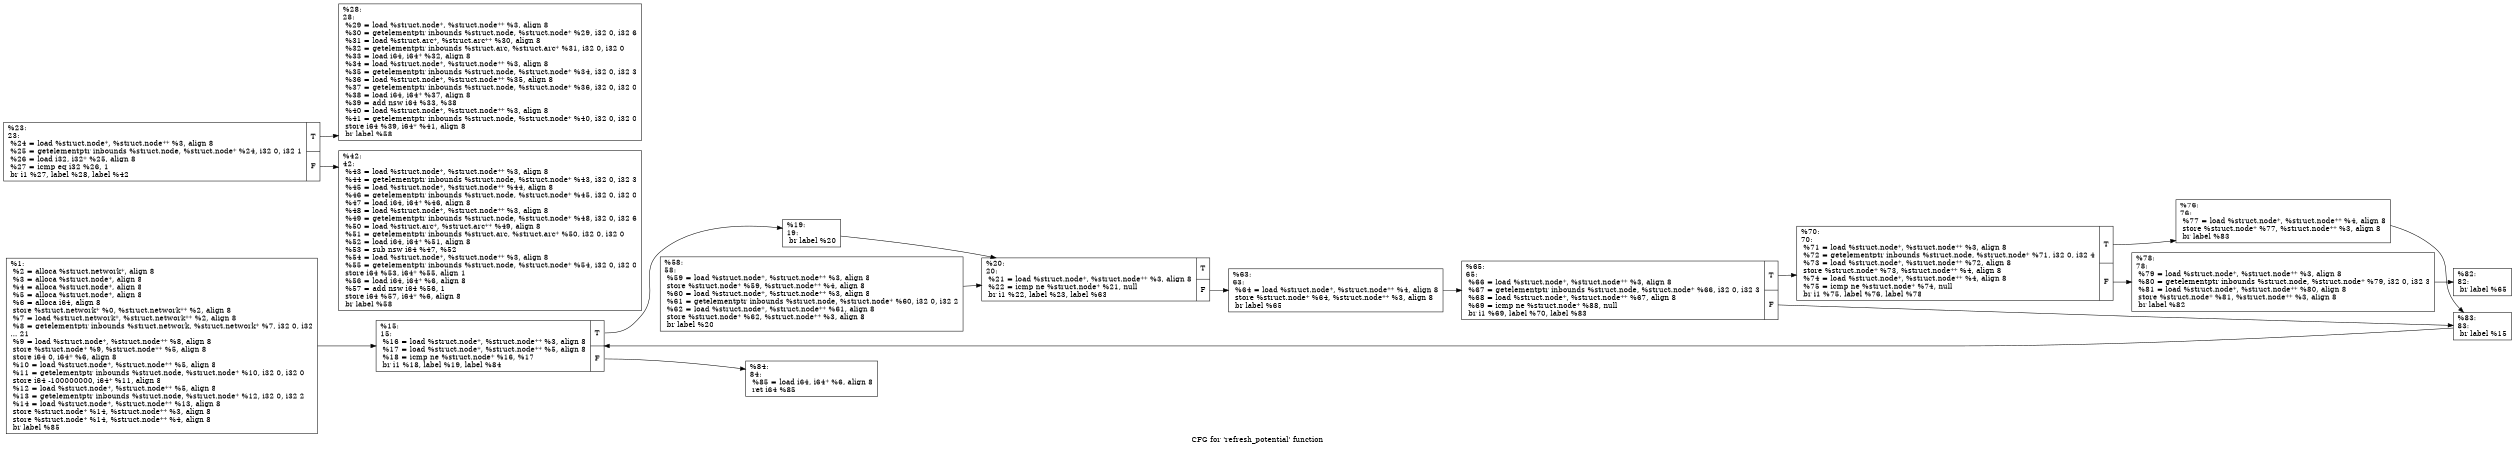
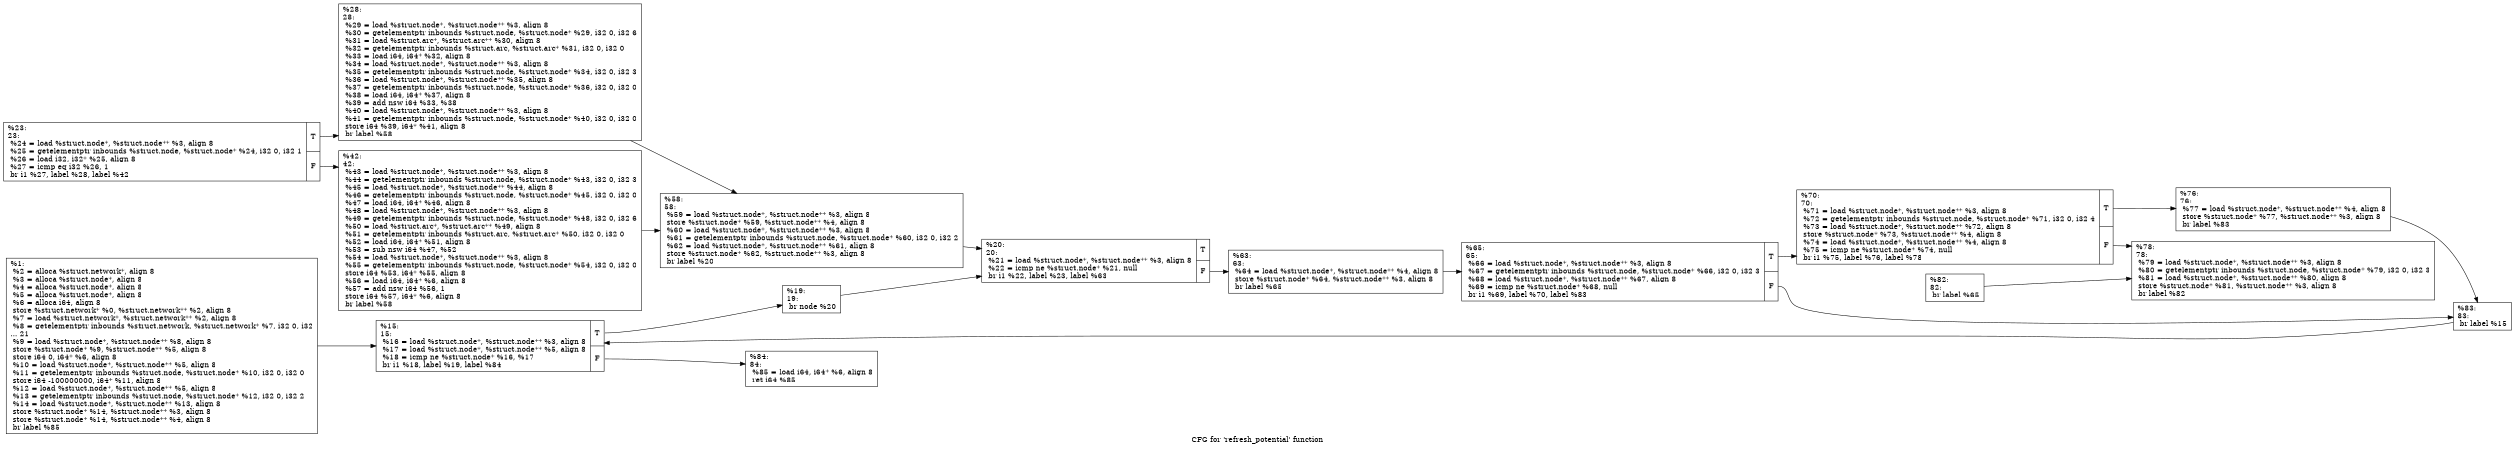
none -> (681, 166)
none -> (648, 231)
(812, 241) -> (812, 307)
(404, 273) -> (404, 273)
(2441, 282) -> (2055, 283)
(1542, 306) -> (1542, 287)
